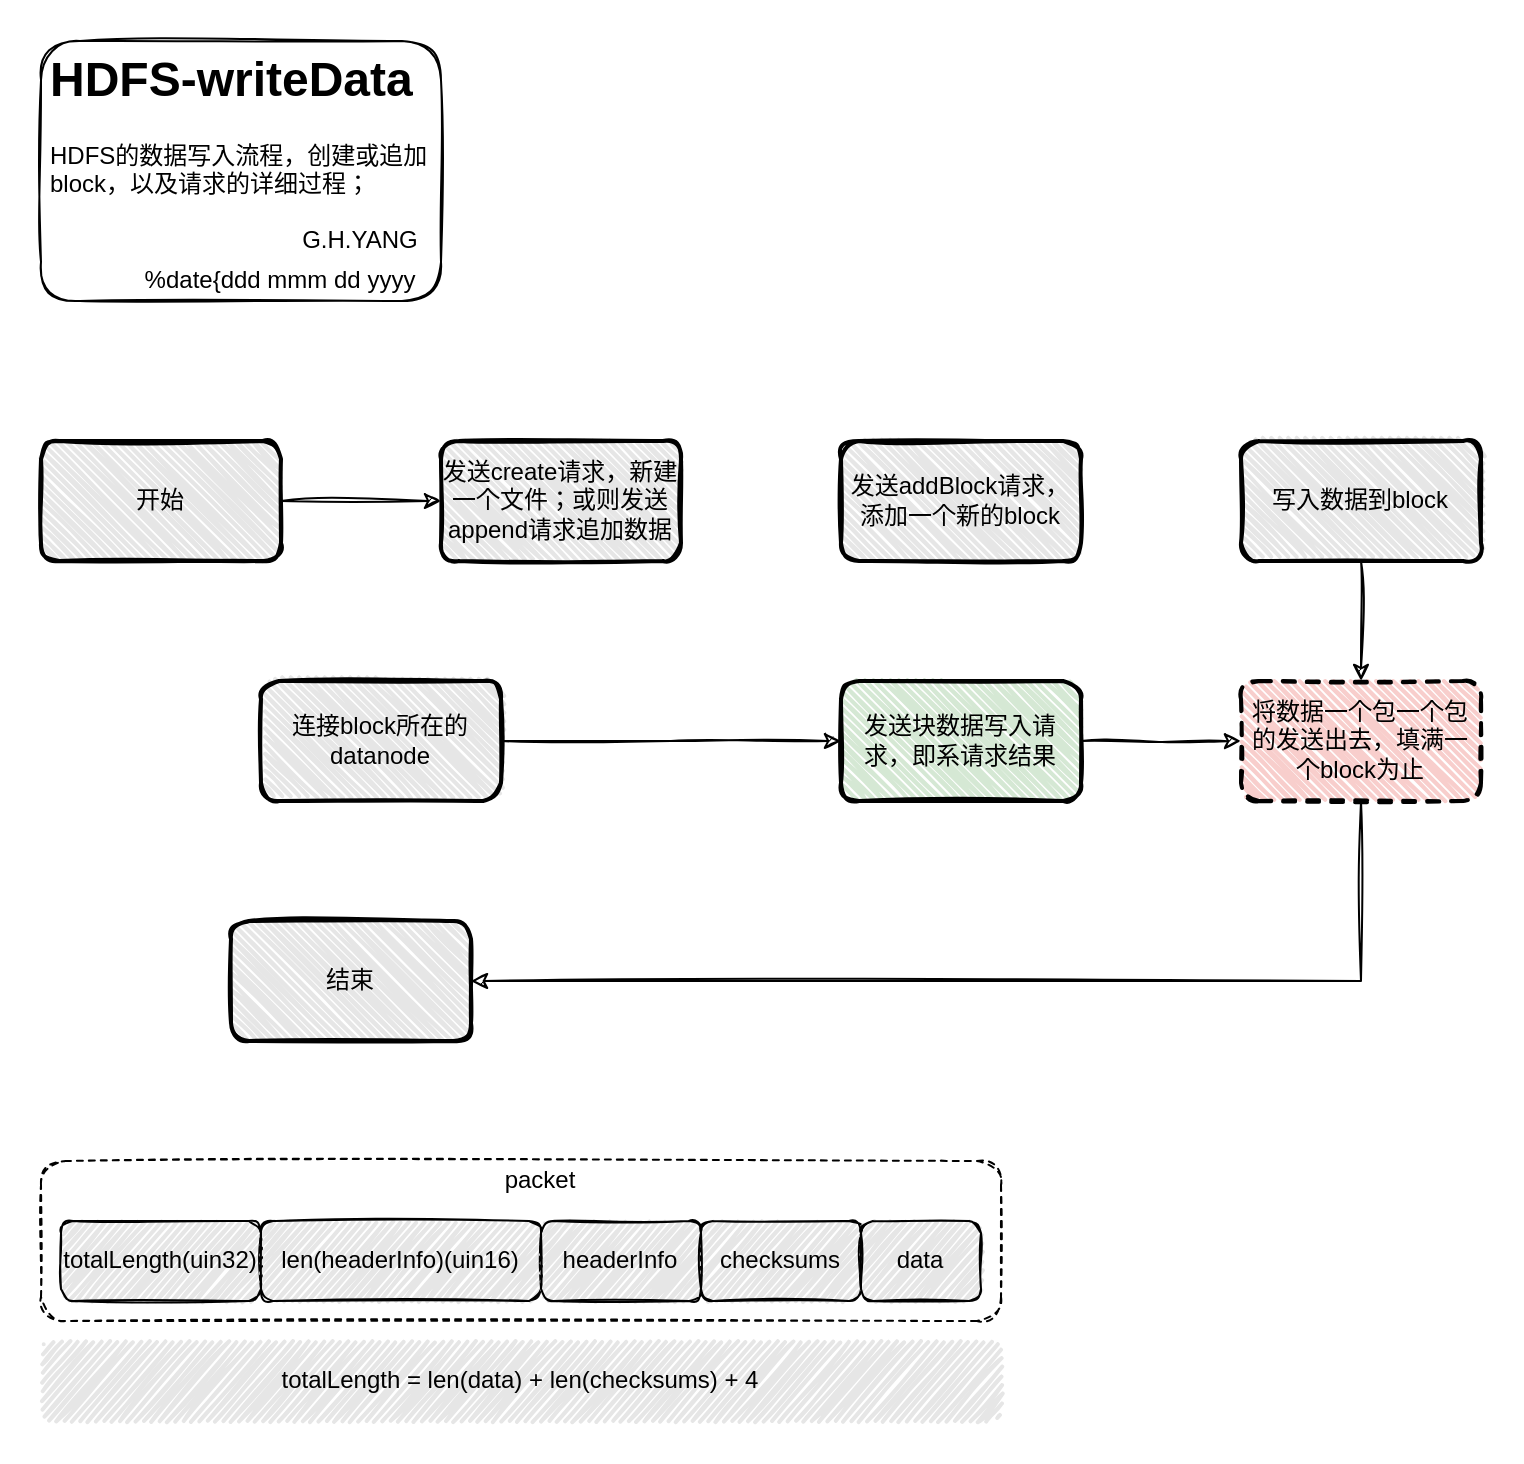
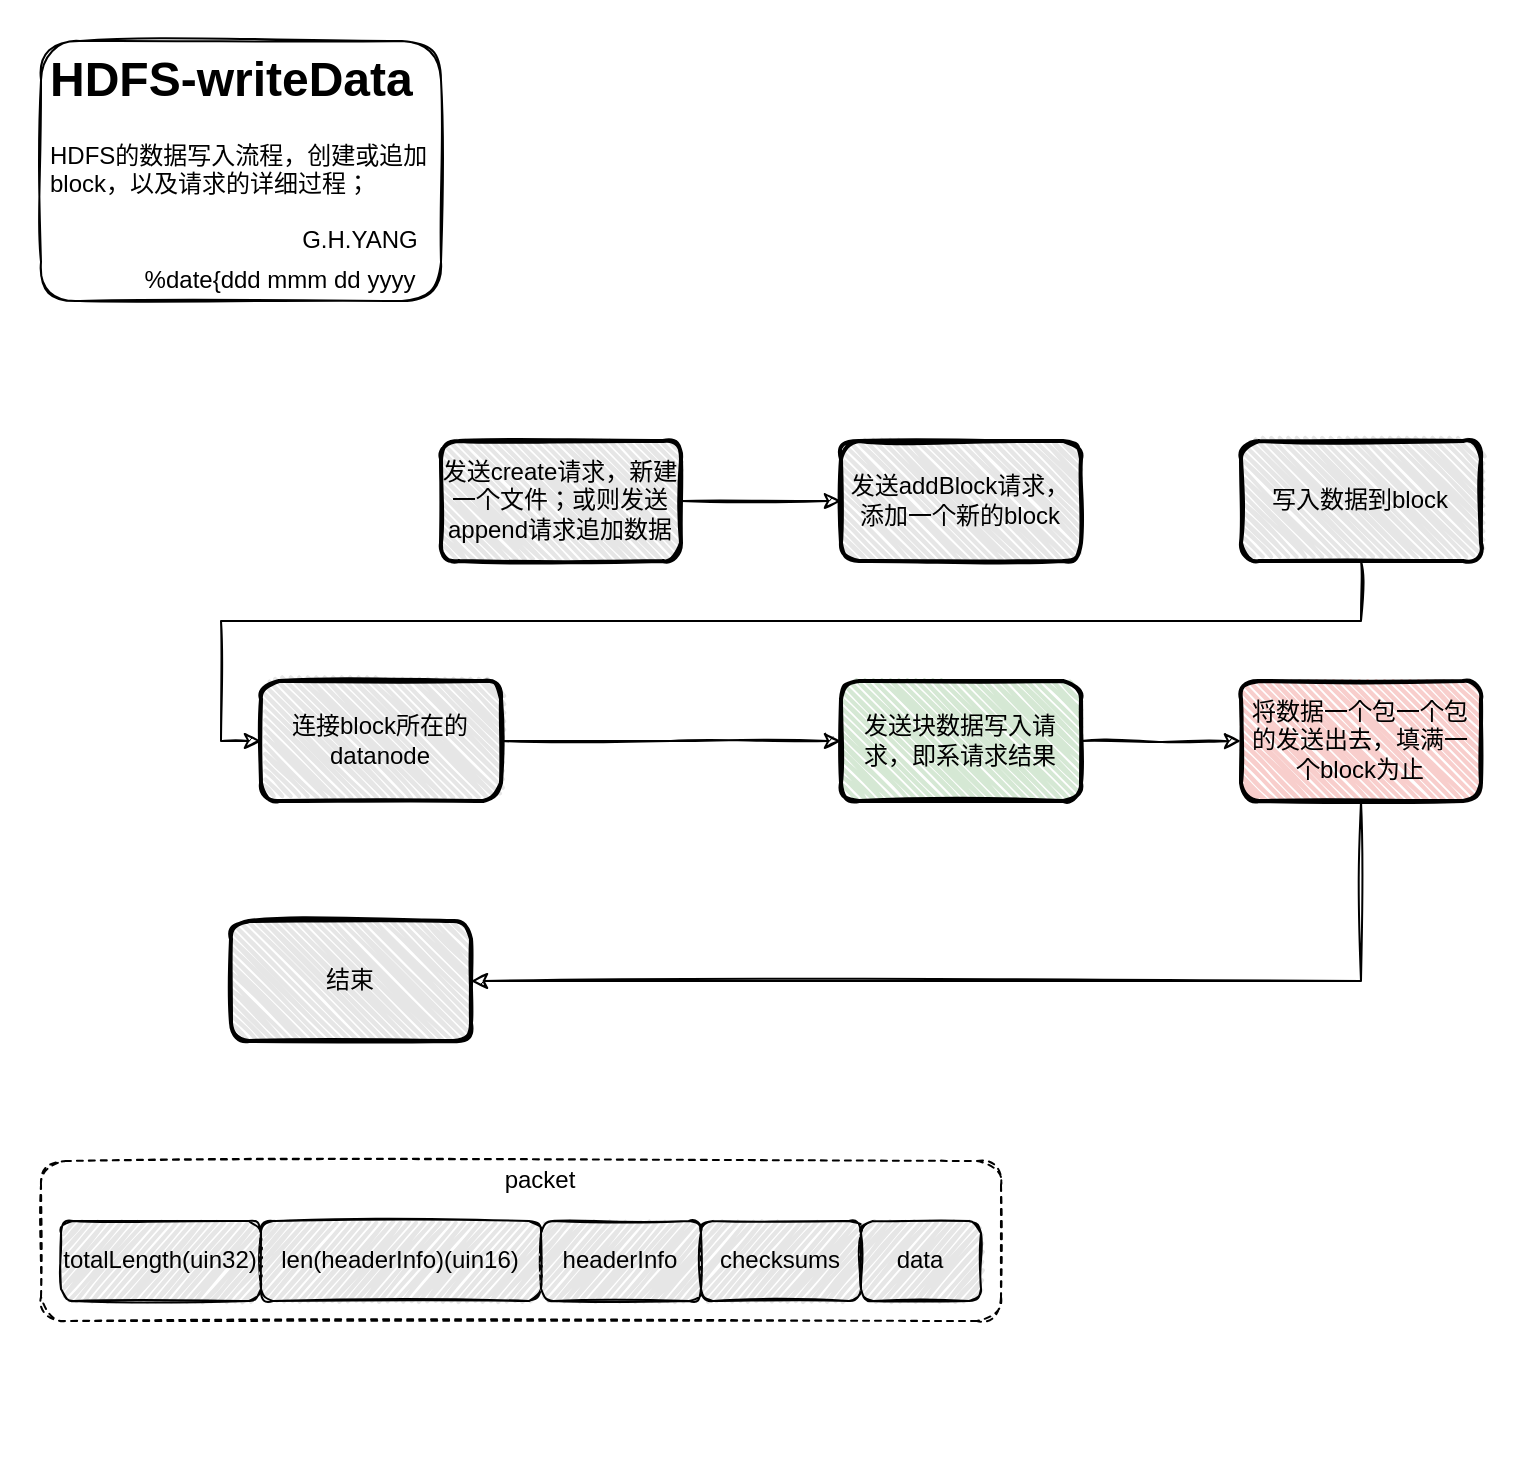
(161, 501) -> none
(355, 501) -> none
none -> (755, 501)
(1361, 635) -> (727, 621)
(1361, 741) -> (1361, 741)
(521, 1381) -> none
